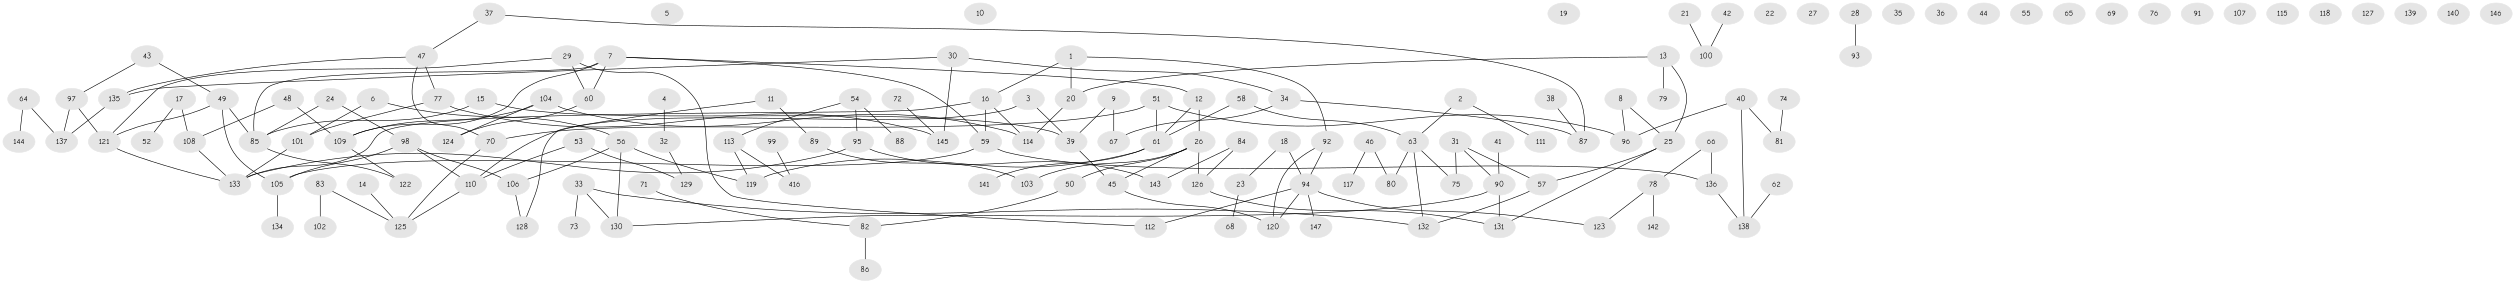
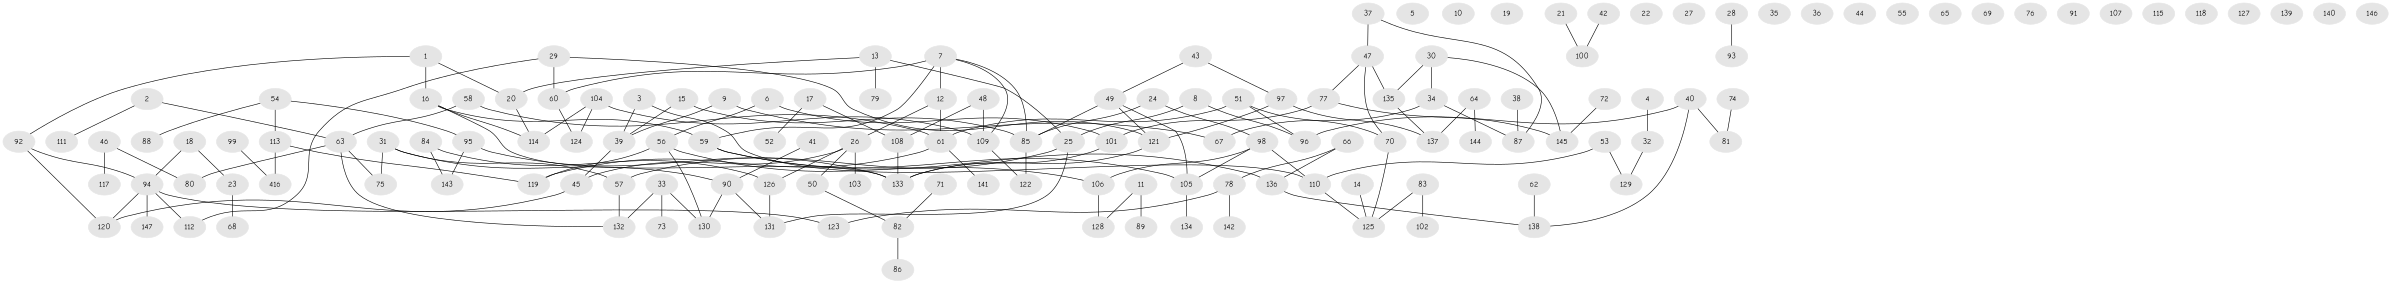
(921, 163) -> none
